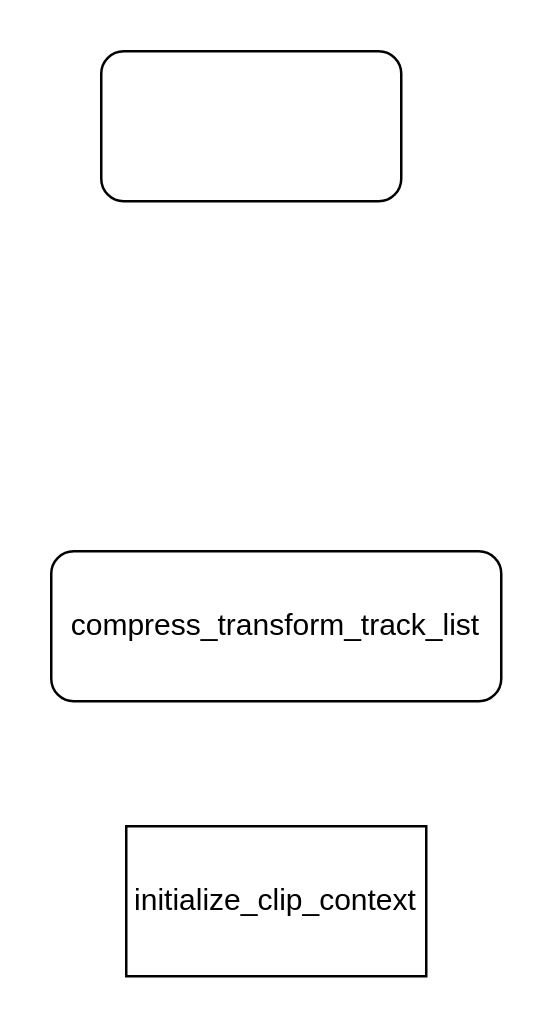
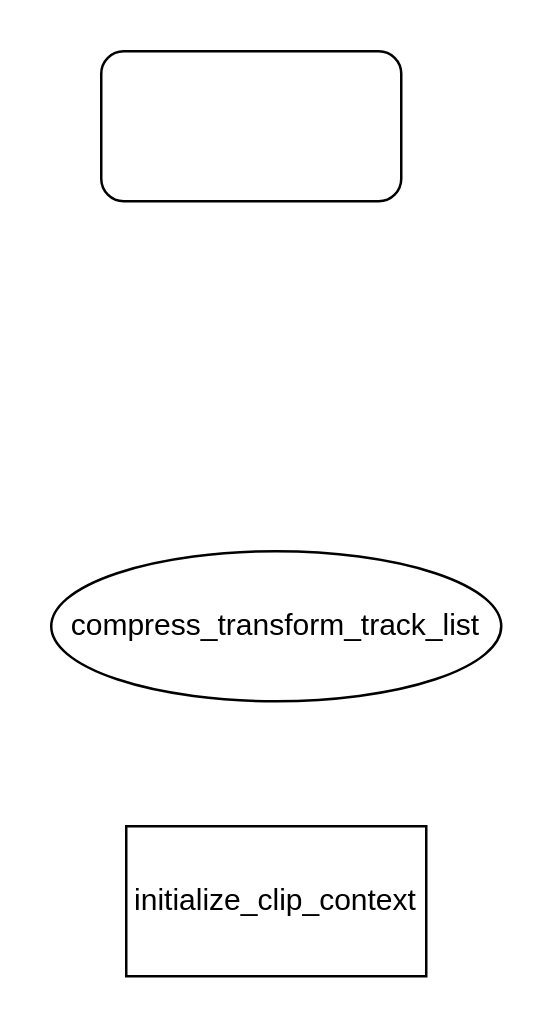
(276, 626) -> (276, 626)
